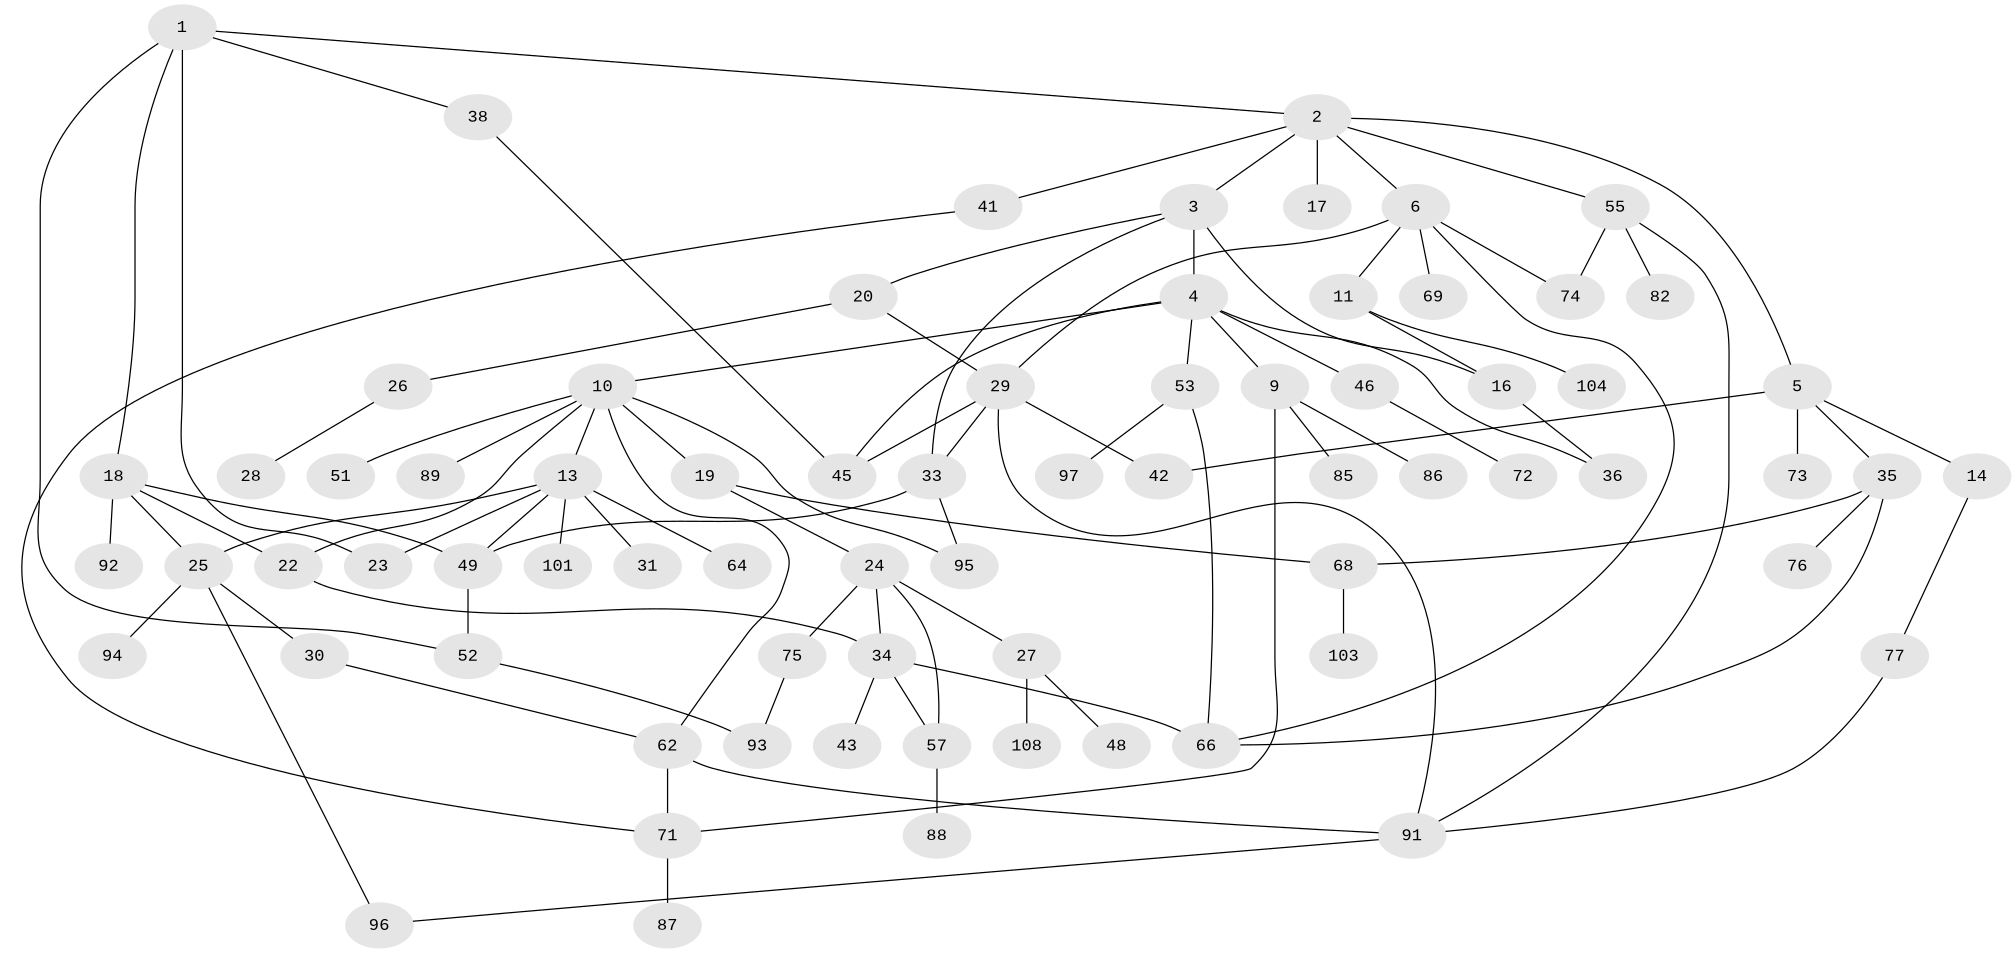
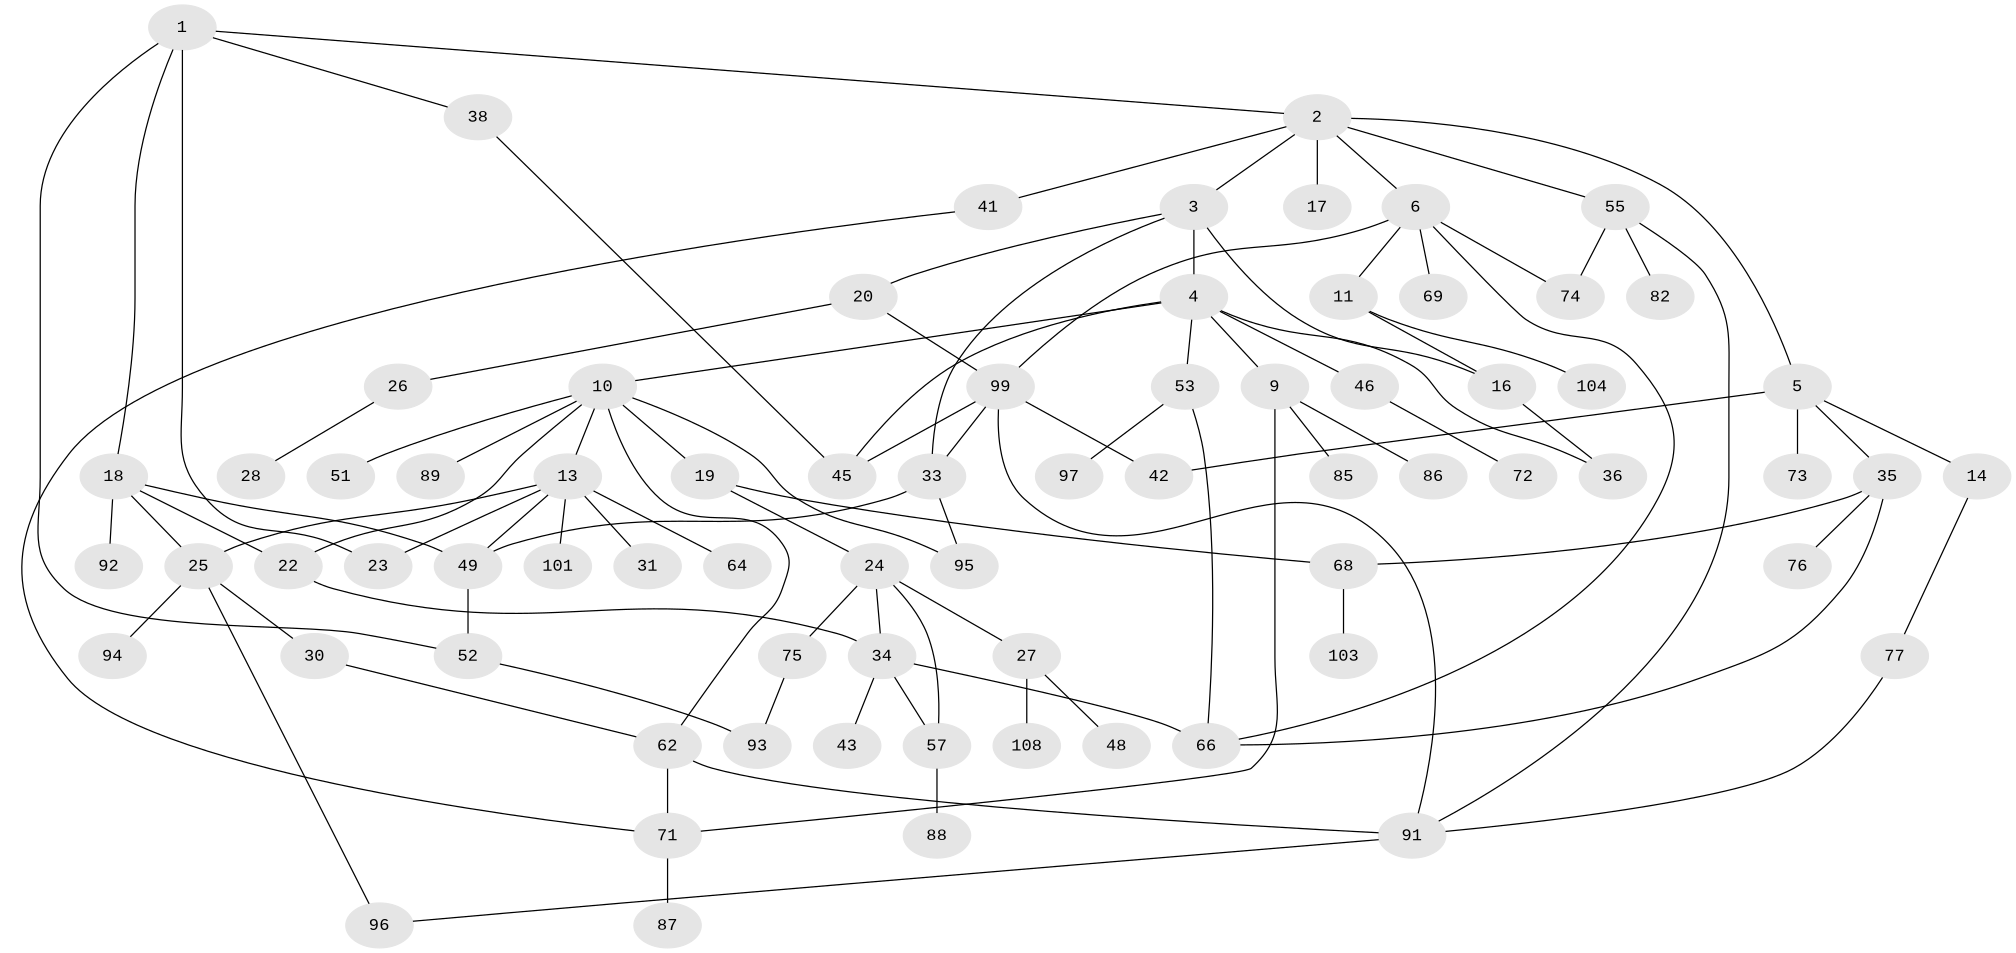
(1001, 387) -> (1001, 387)
